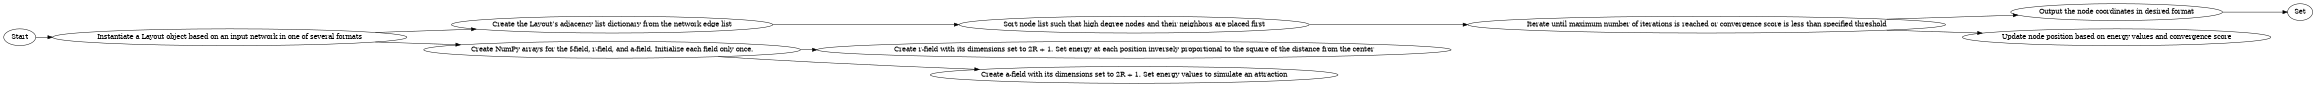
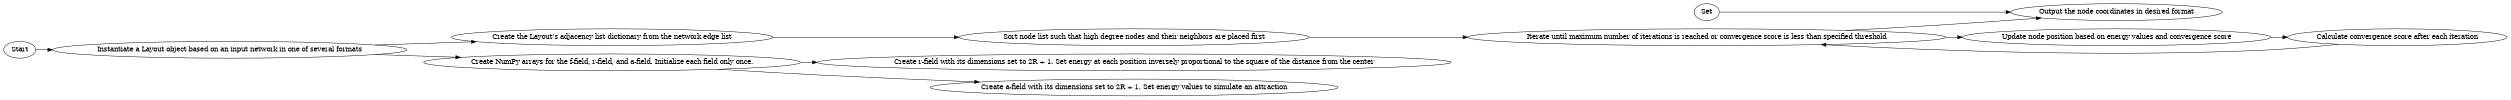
(2253, 12) -> (1863, 12)
none -> (2397, 37)
